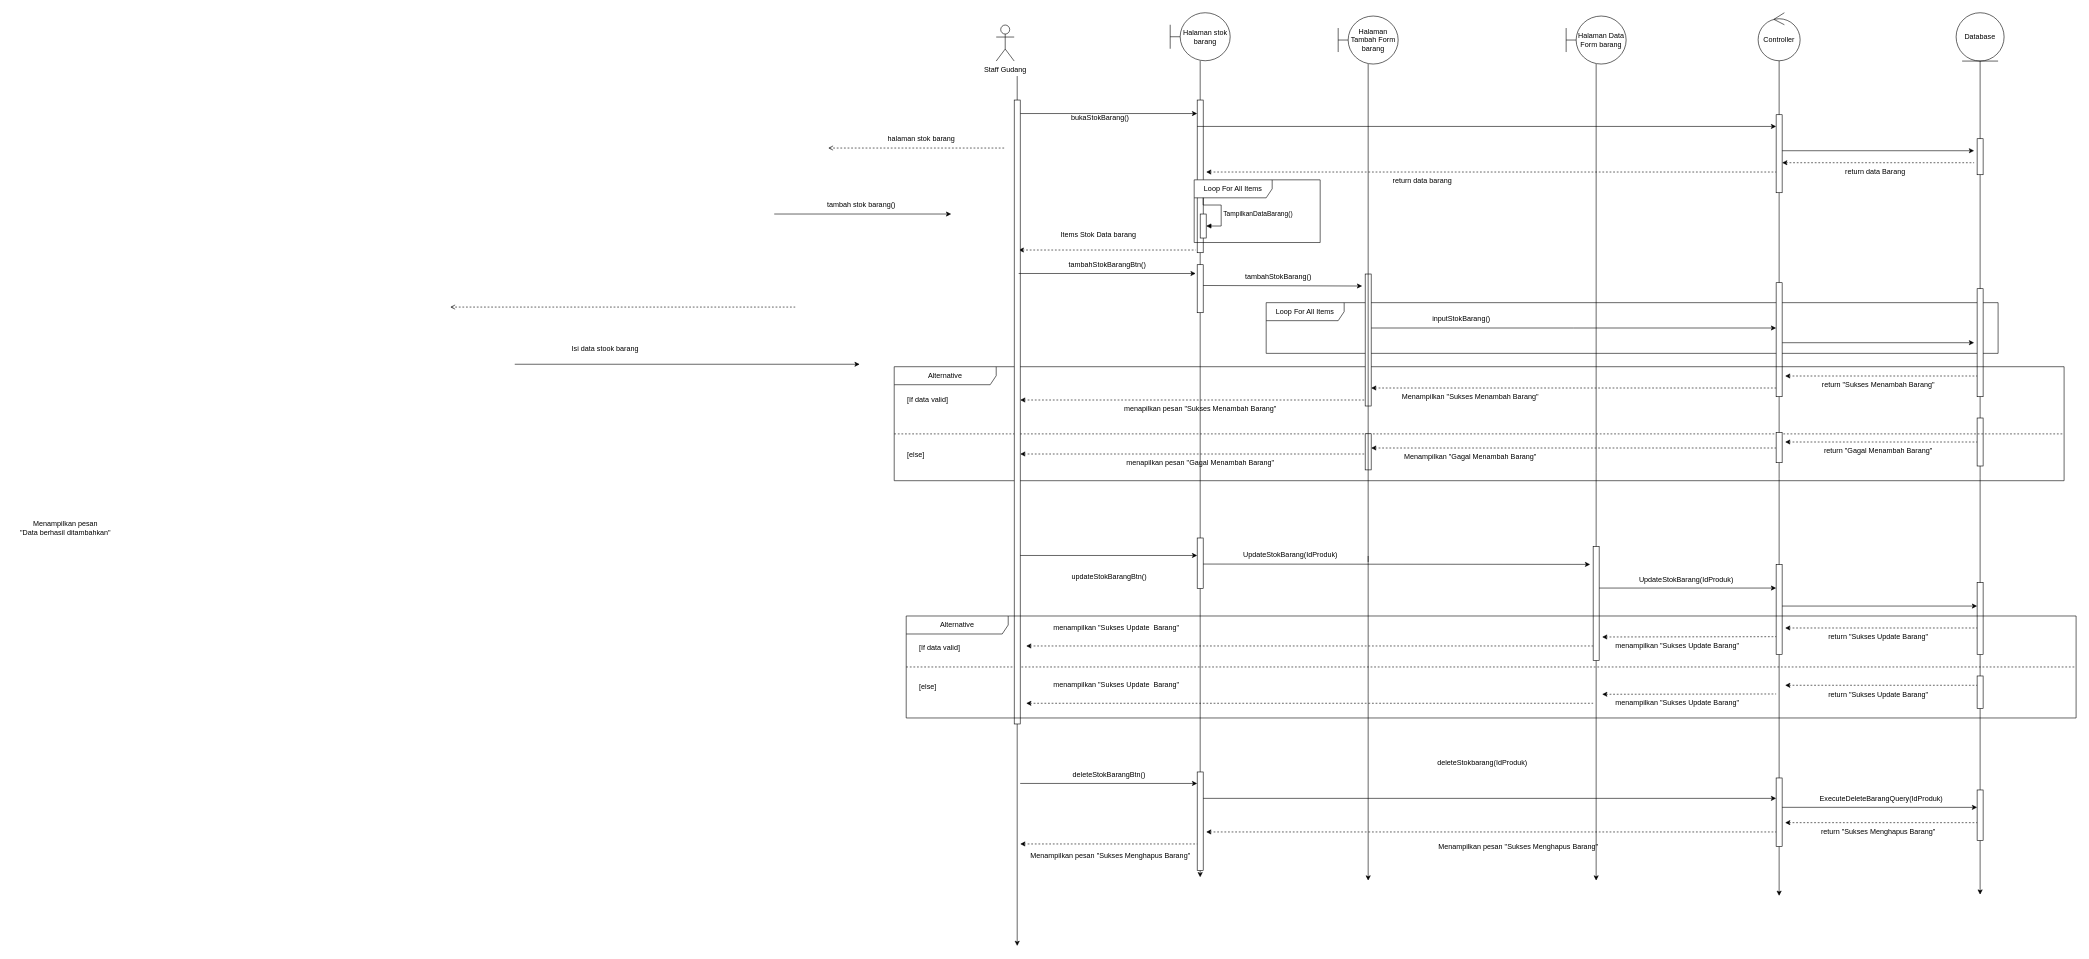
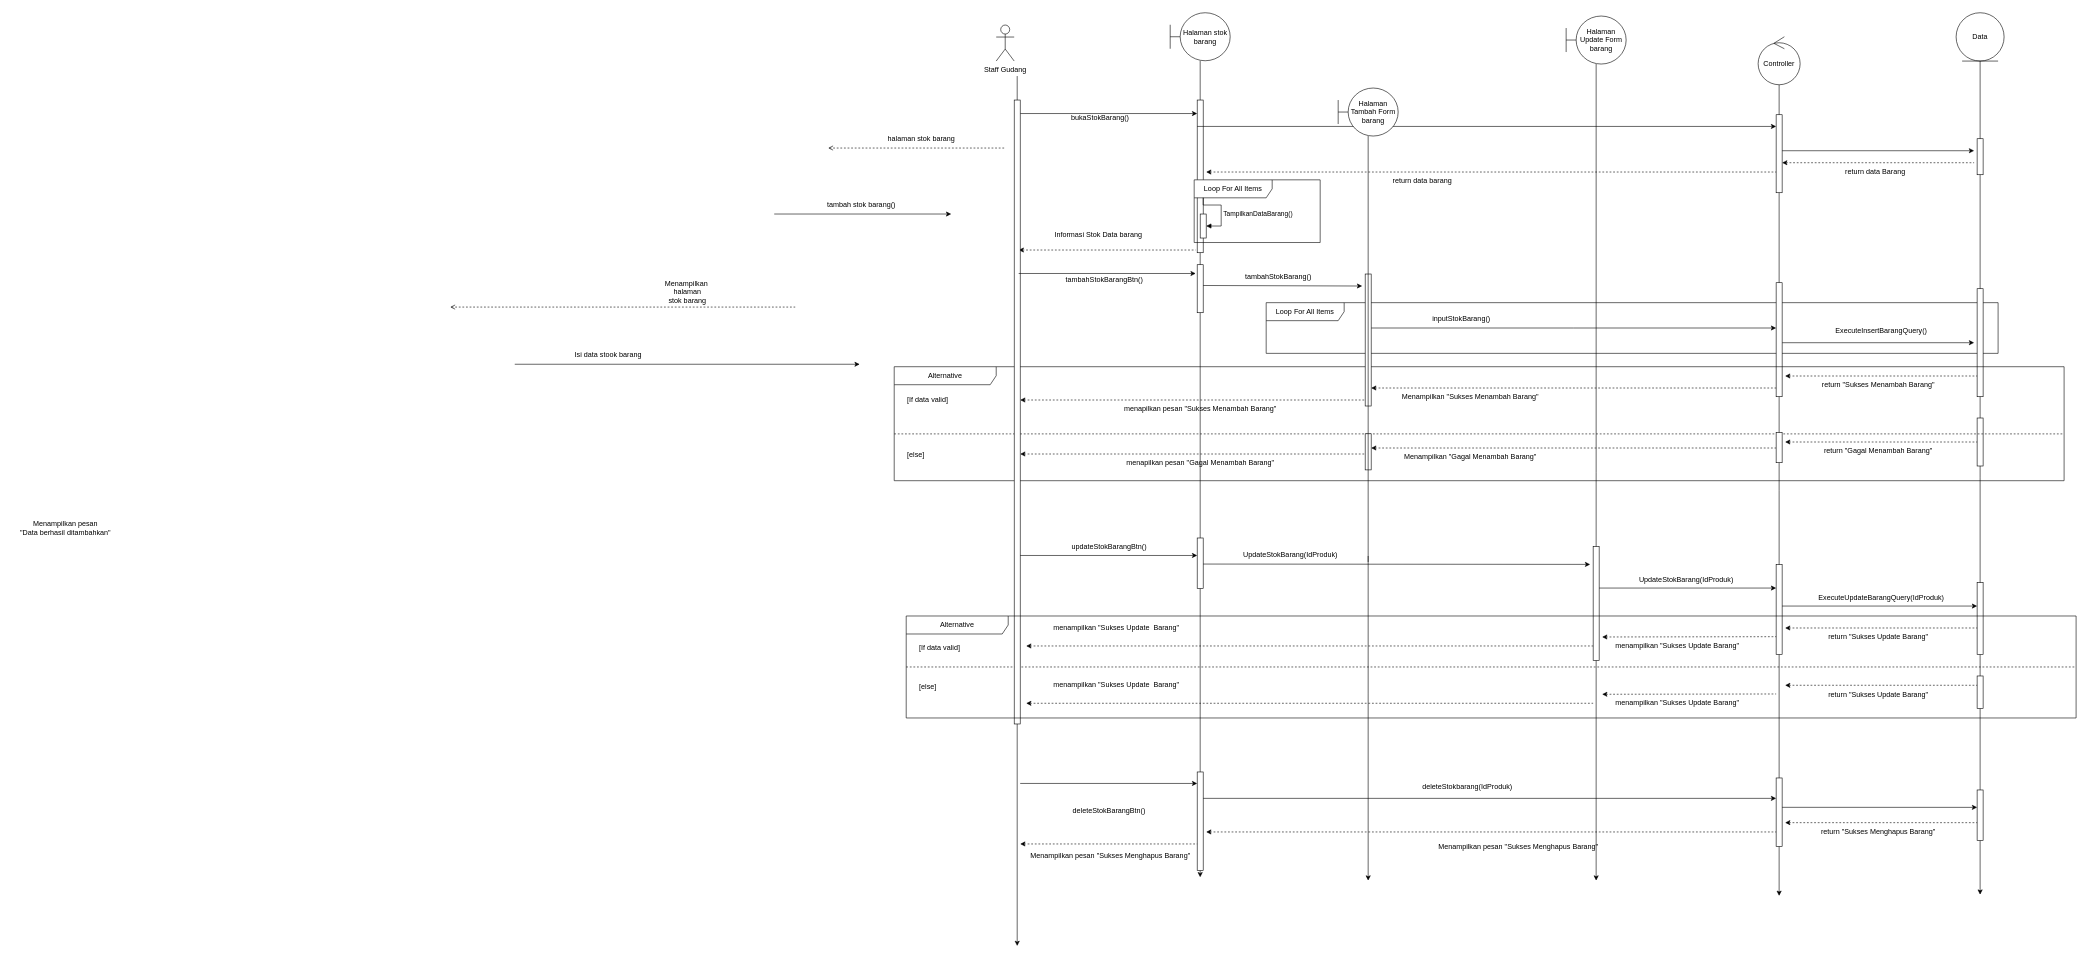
(1779, 37) -> (1779, 61)
(1980, 37) -> (1980, 37)
(1368, 40) -> (1368, 112)
(1601, 40) -> (1601, 40)
(1099, 235) -> (1099, 235)
(1107, 265) -> (1104, 280)
none -> (687, 292)
none -> (1881, 331)
(605, 349) -> (608, 355)
(1109, 577) -> (1109, 547)
none -> (1881, 598)
(1482, 763) -> (1467, 787)
(1109, 775) -> (1109, 811)
(1881, 799) -> none
